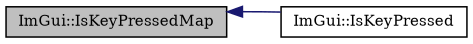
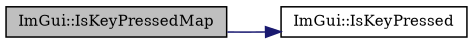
(262, 12) -> (246, 32)
